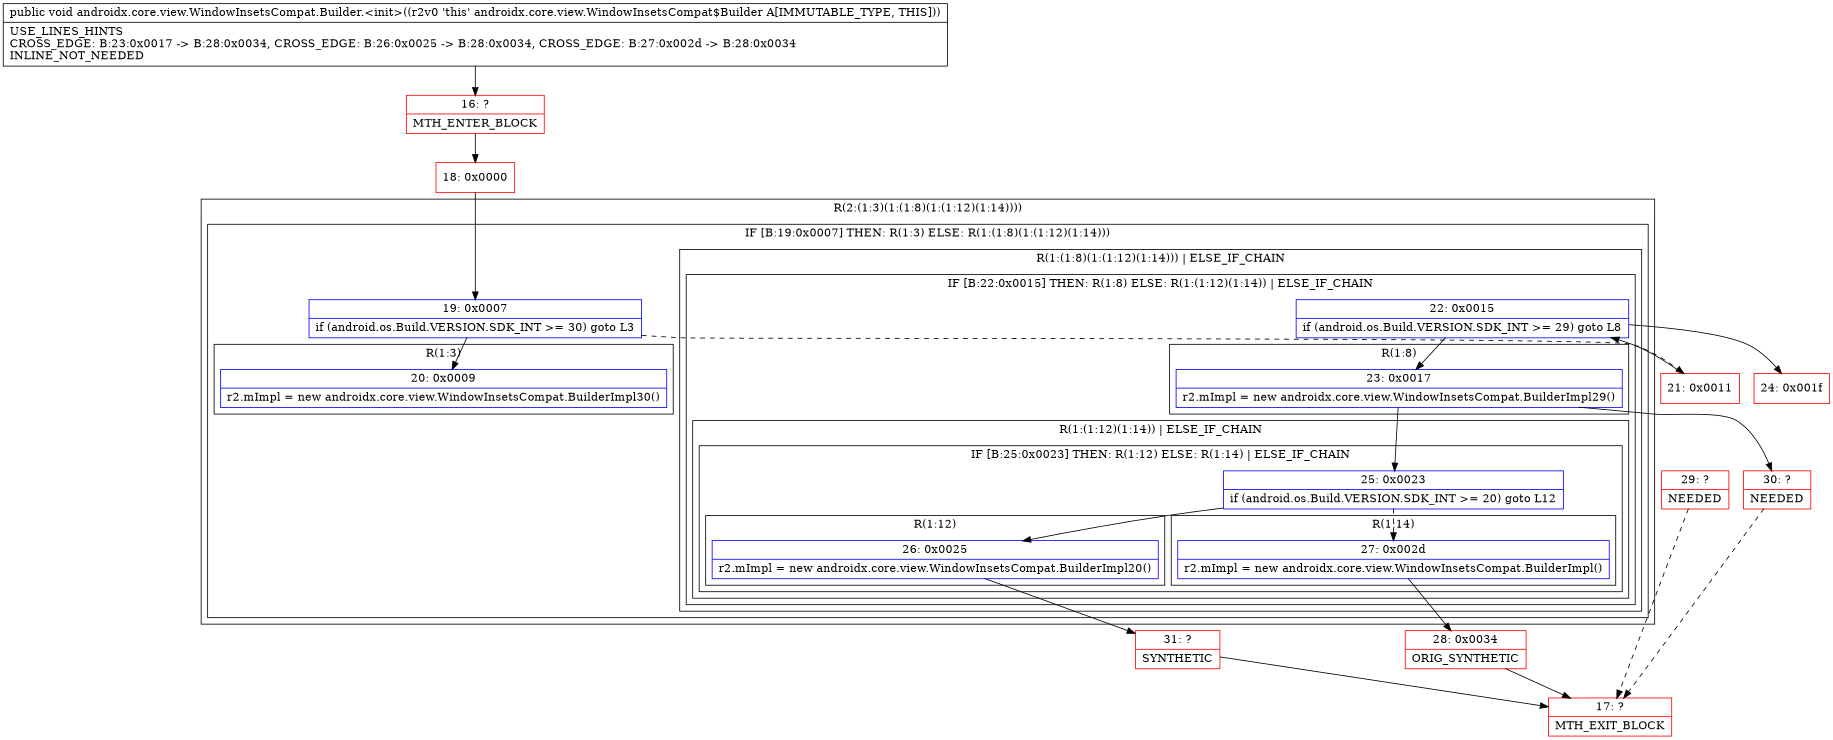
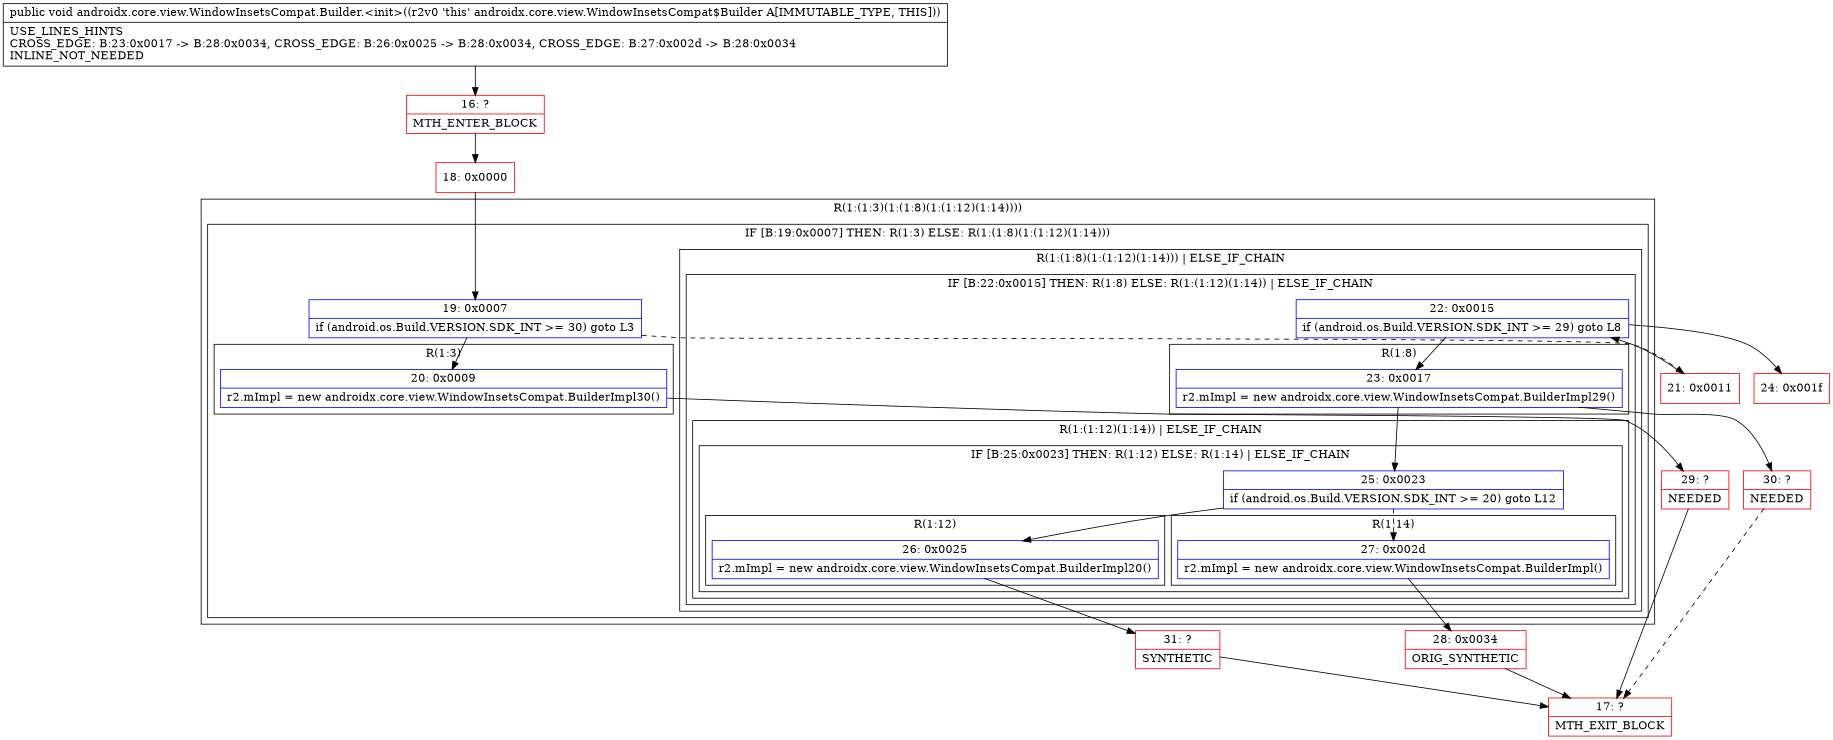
(928, 208) -> (928, 208)
none -> (1155, 414)
(1661, 582) -> (1661, 582)
